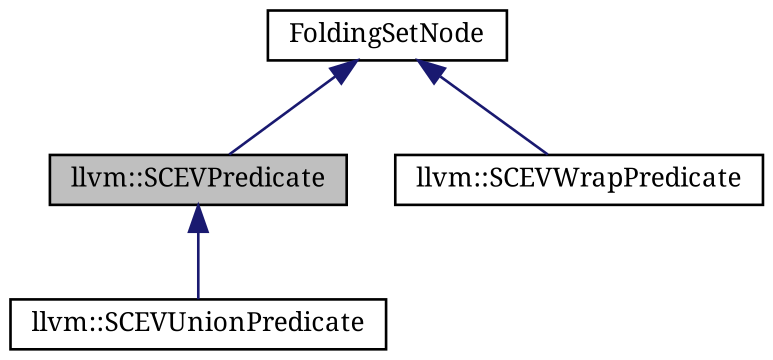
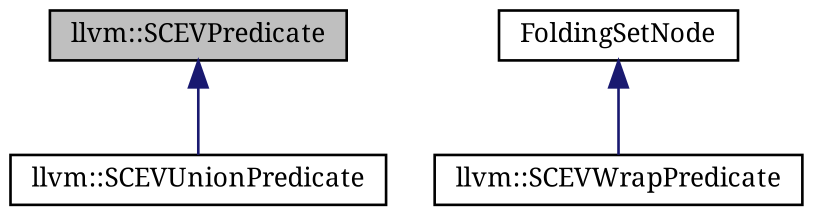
(282, 116) -> none
